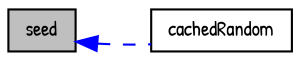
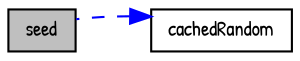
(124, 45) -> (103, 17)
